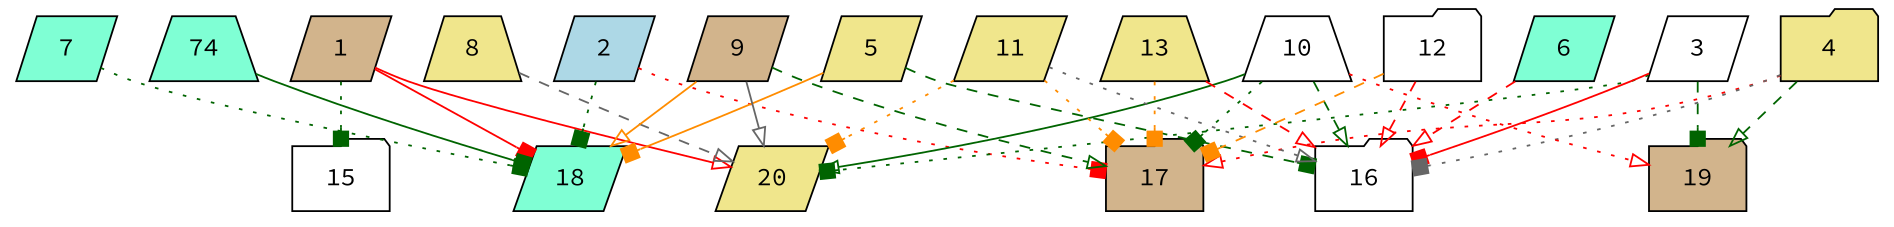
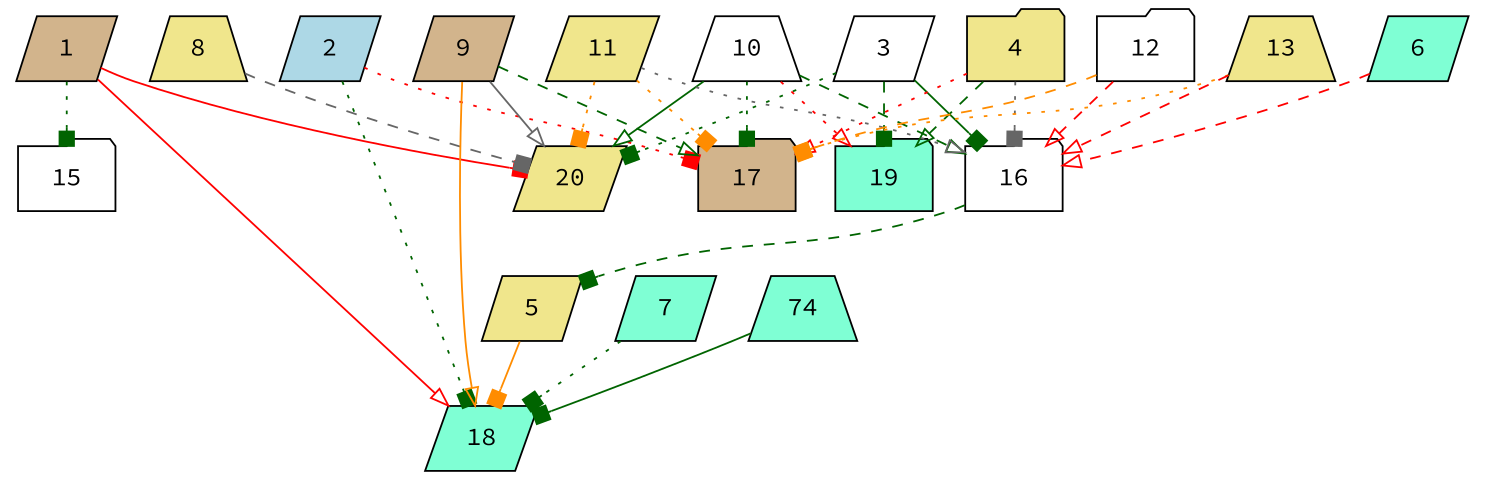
(446, 108) -> (266, 236)
(1562, 108) -> (939, 104)
(617, 115) -> (377, 121)
(543, 120) -> (303, 128)
(1119, 124) -> (782, 243)
(1698, 179) -> (884, 179)
